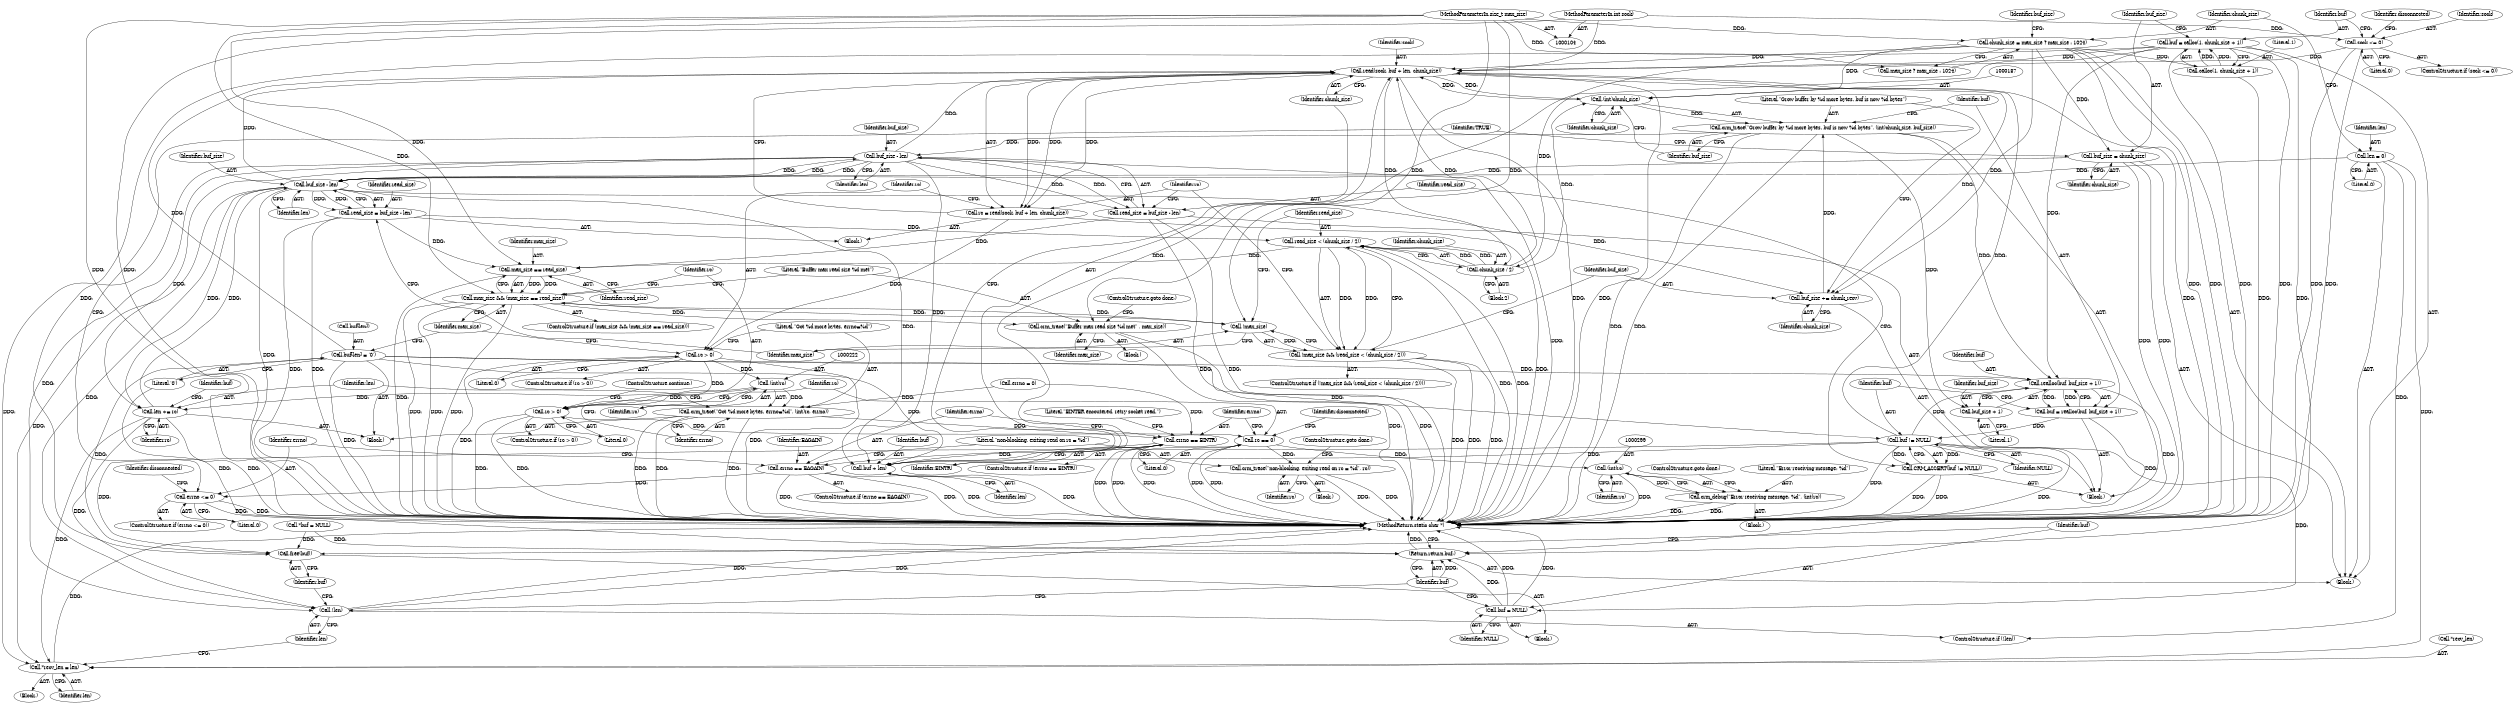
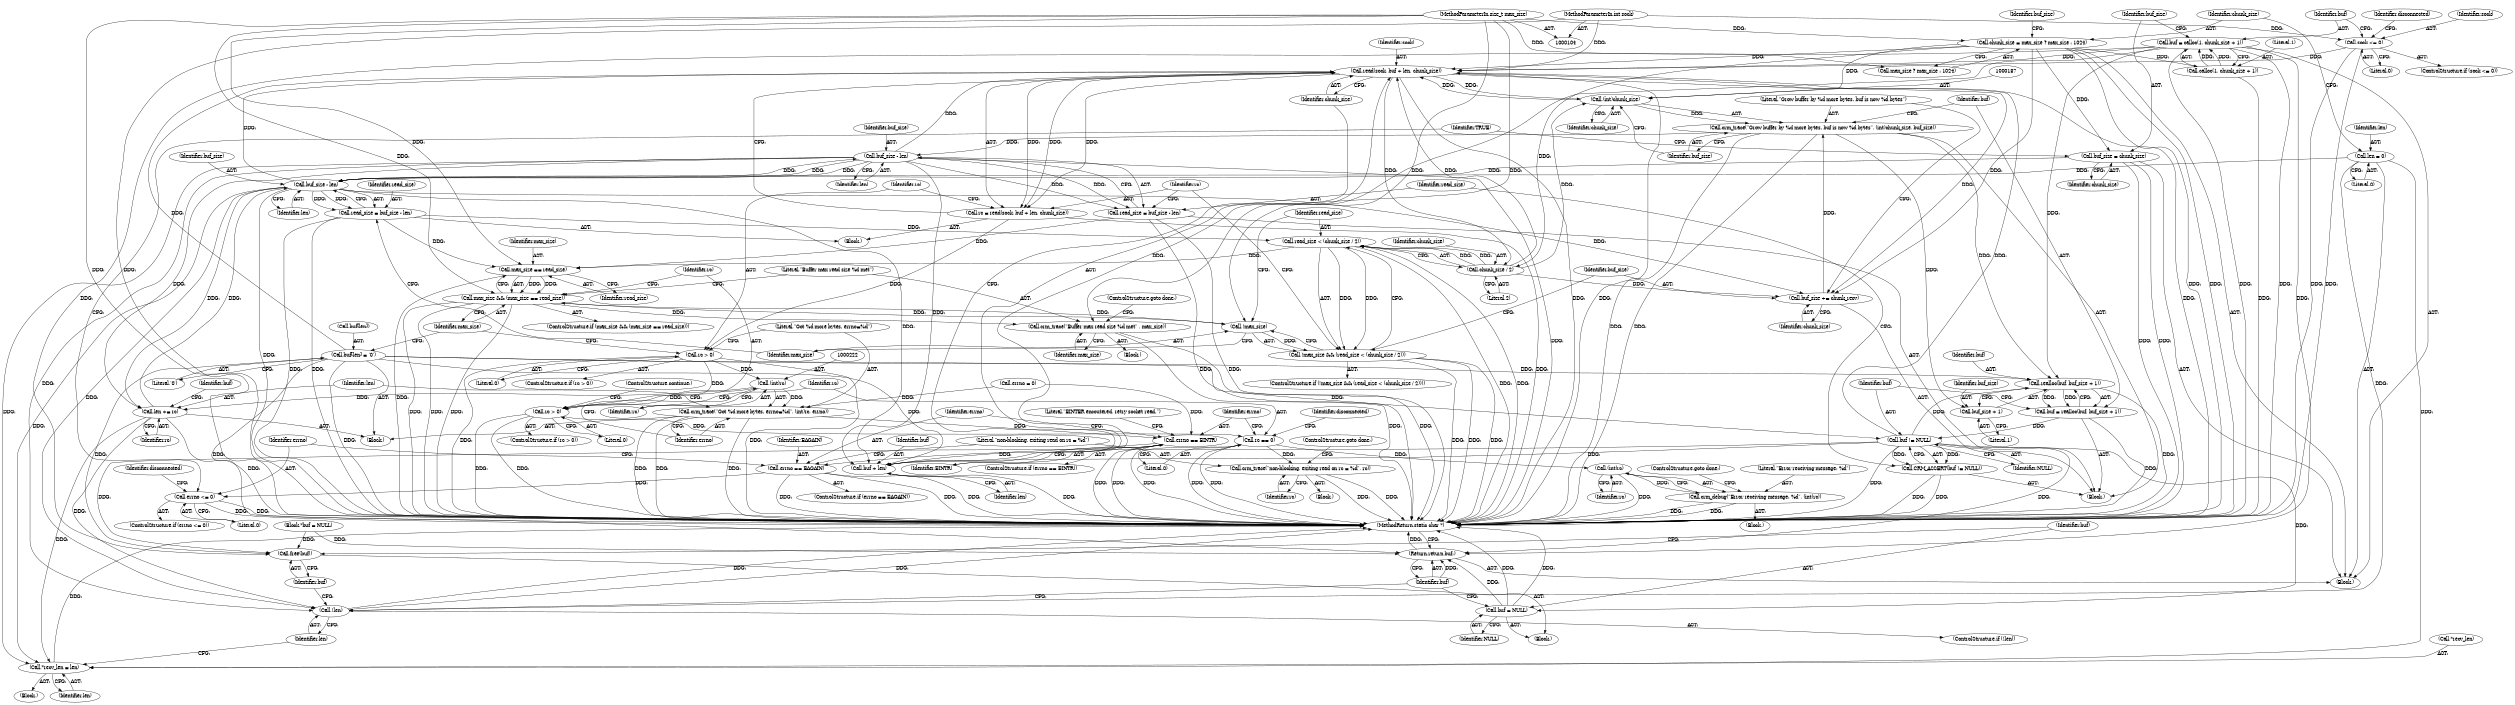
none -> (1646, 288)
(1499, 299) -> (1499, 299)
(1636, 441) -> none
(308, 526) -> (308, 526)
(711, 537) -> (671, 526)
(2396, 566) -> (1581, 594)
